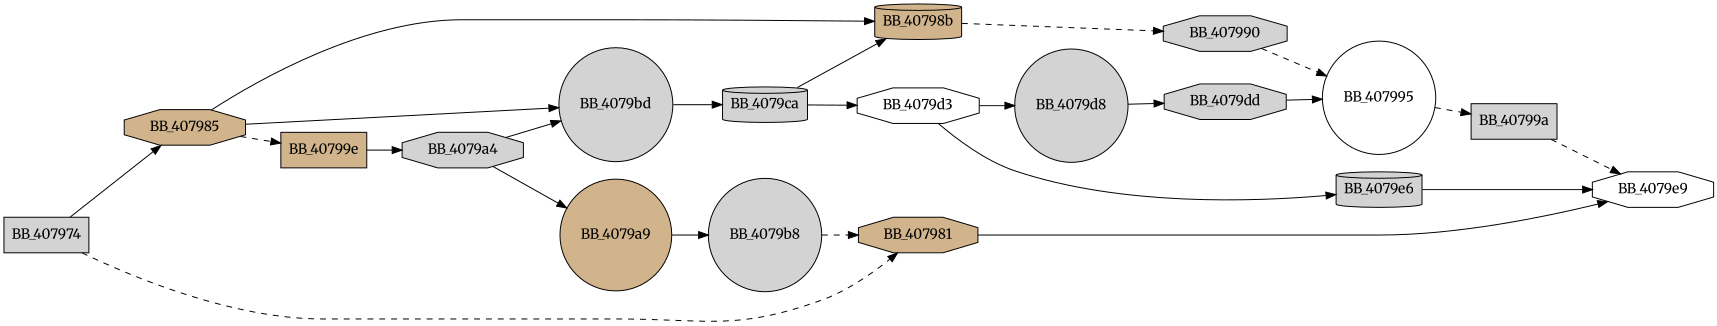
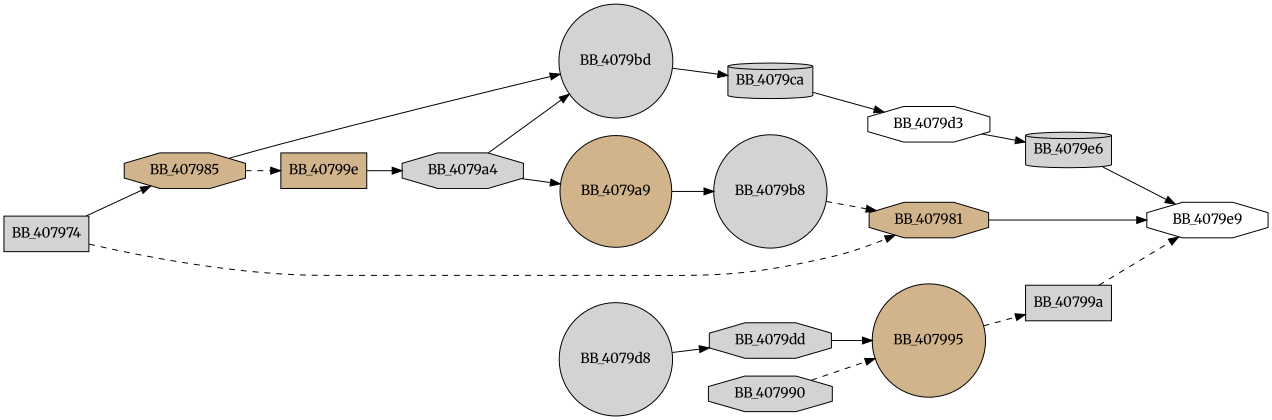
(918, 22) -> none
(1379, 98) -> (929, 341)
(992, 106) -> none
